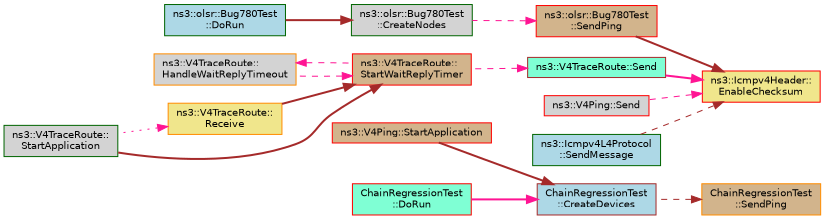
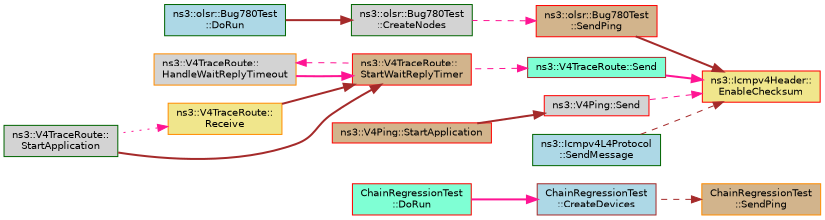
(319, 76) -> (319, 76)
(491, 162) -> (506, 119)
